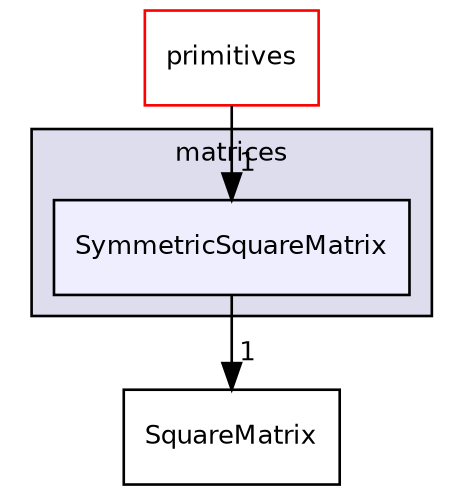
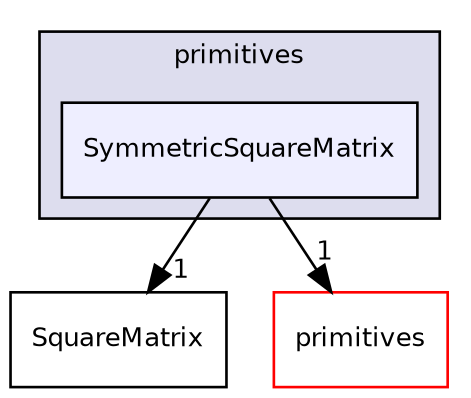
(232, 145) -> (294, 236)
(232, 154) -> (240, 57)
